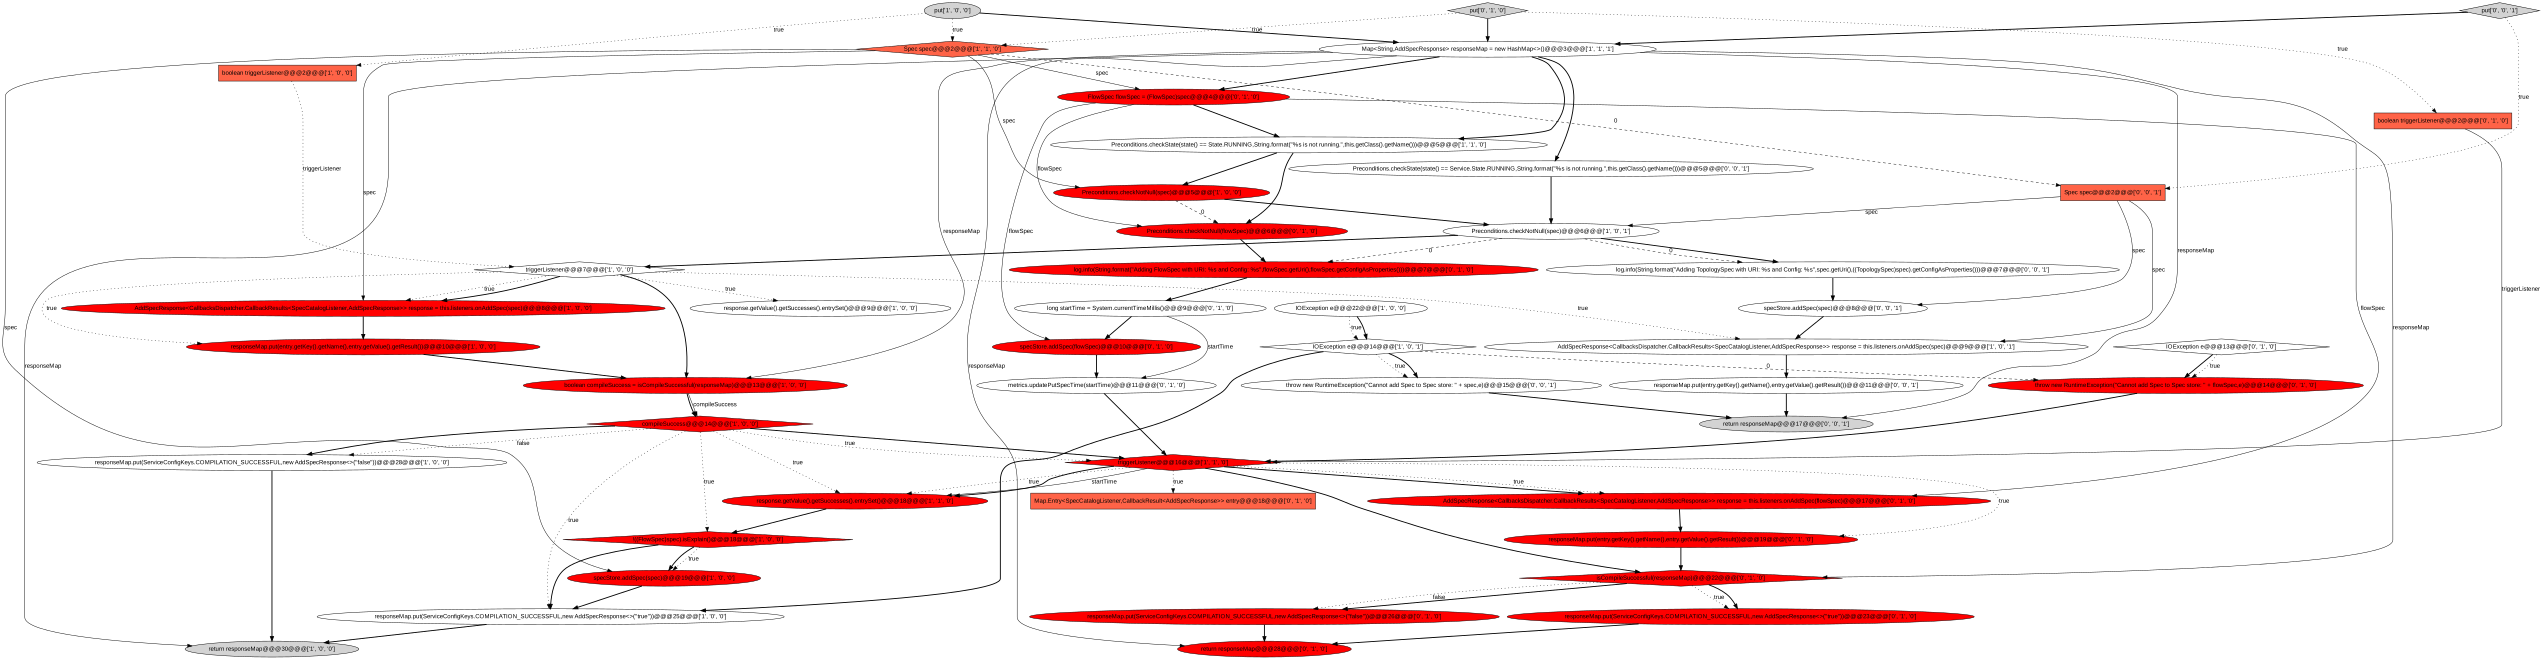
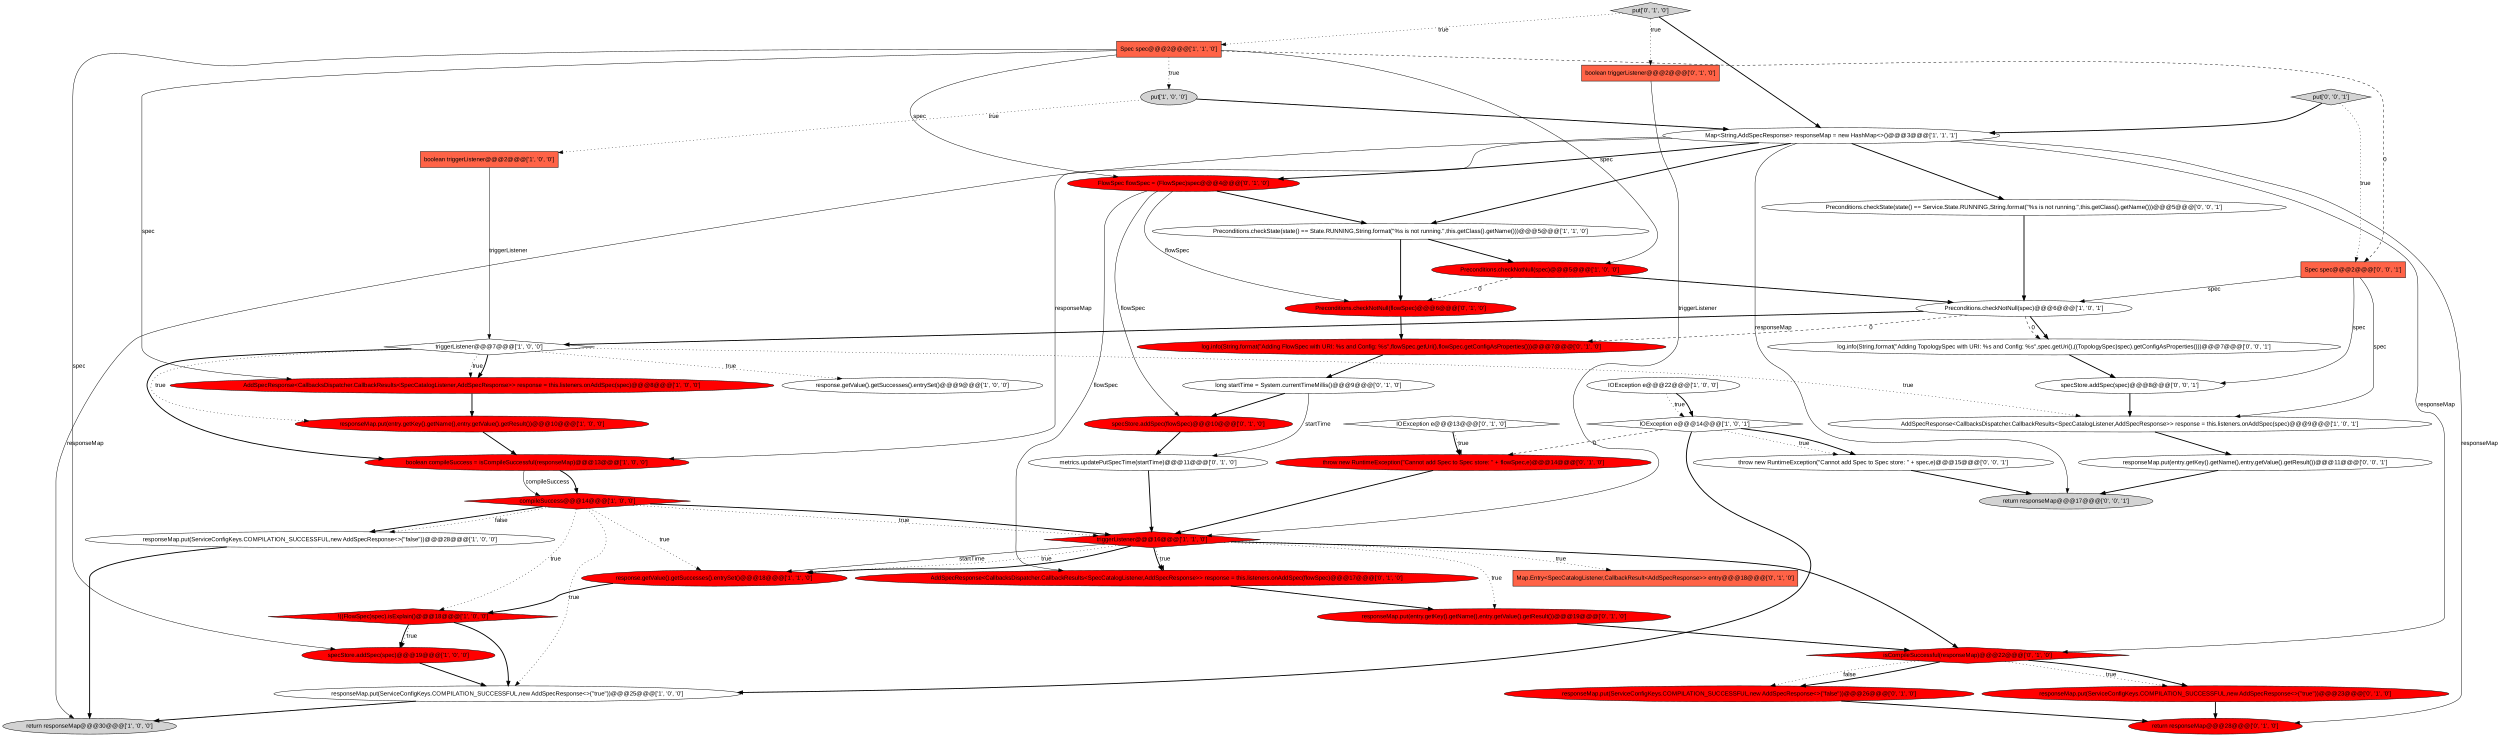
(952, 28) -> (1169, 71)
(952, 49) -> (1169, 49)
(319, 244) -> (489, 251)
